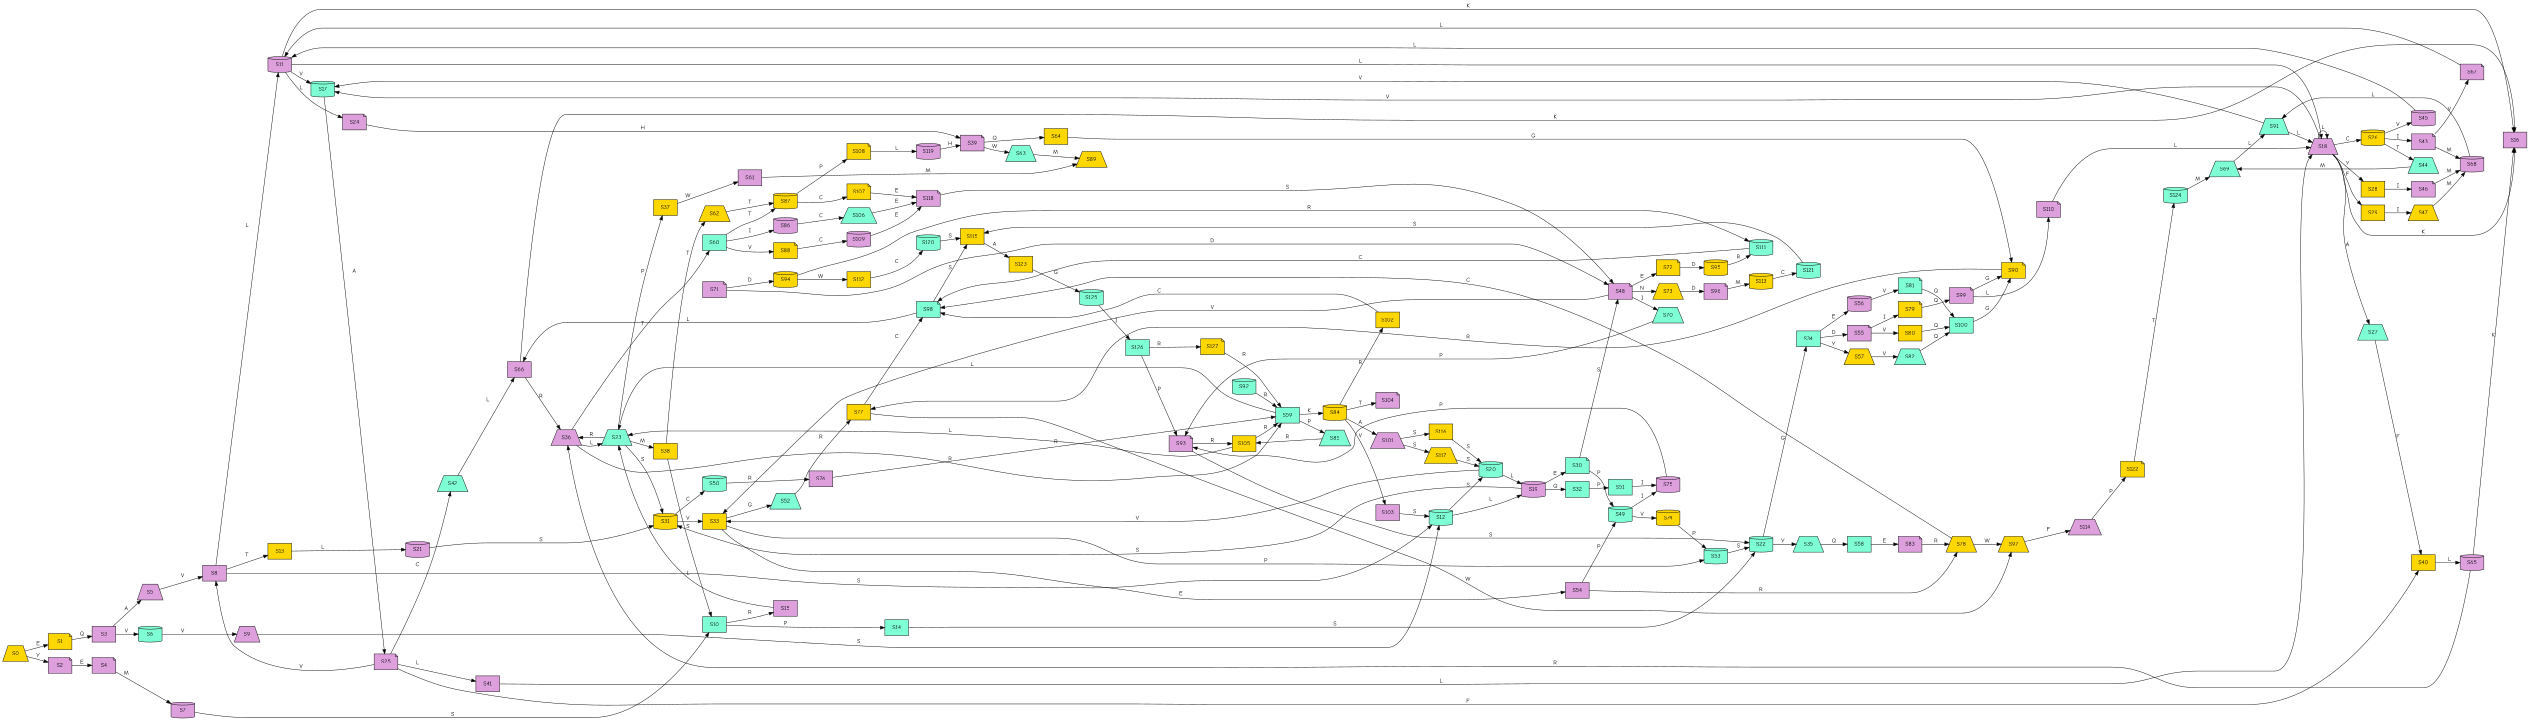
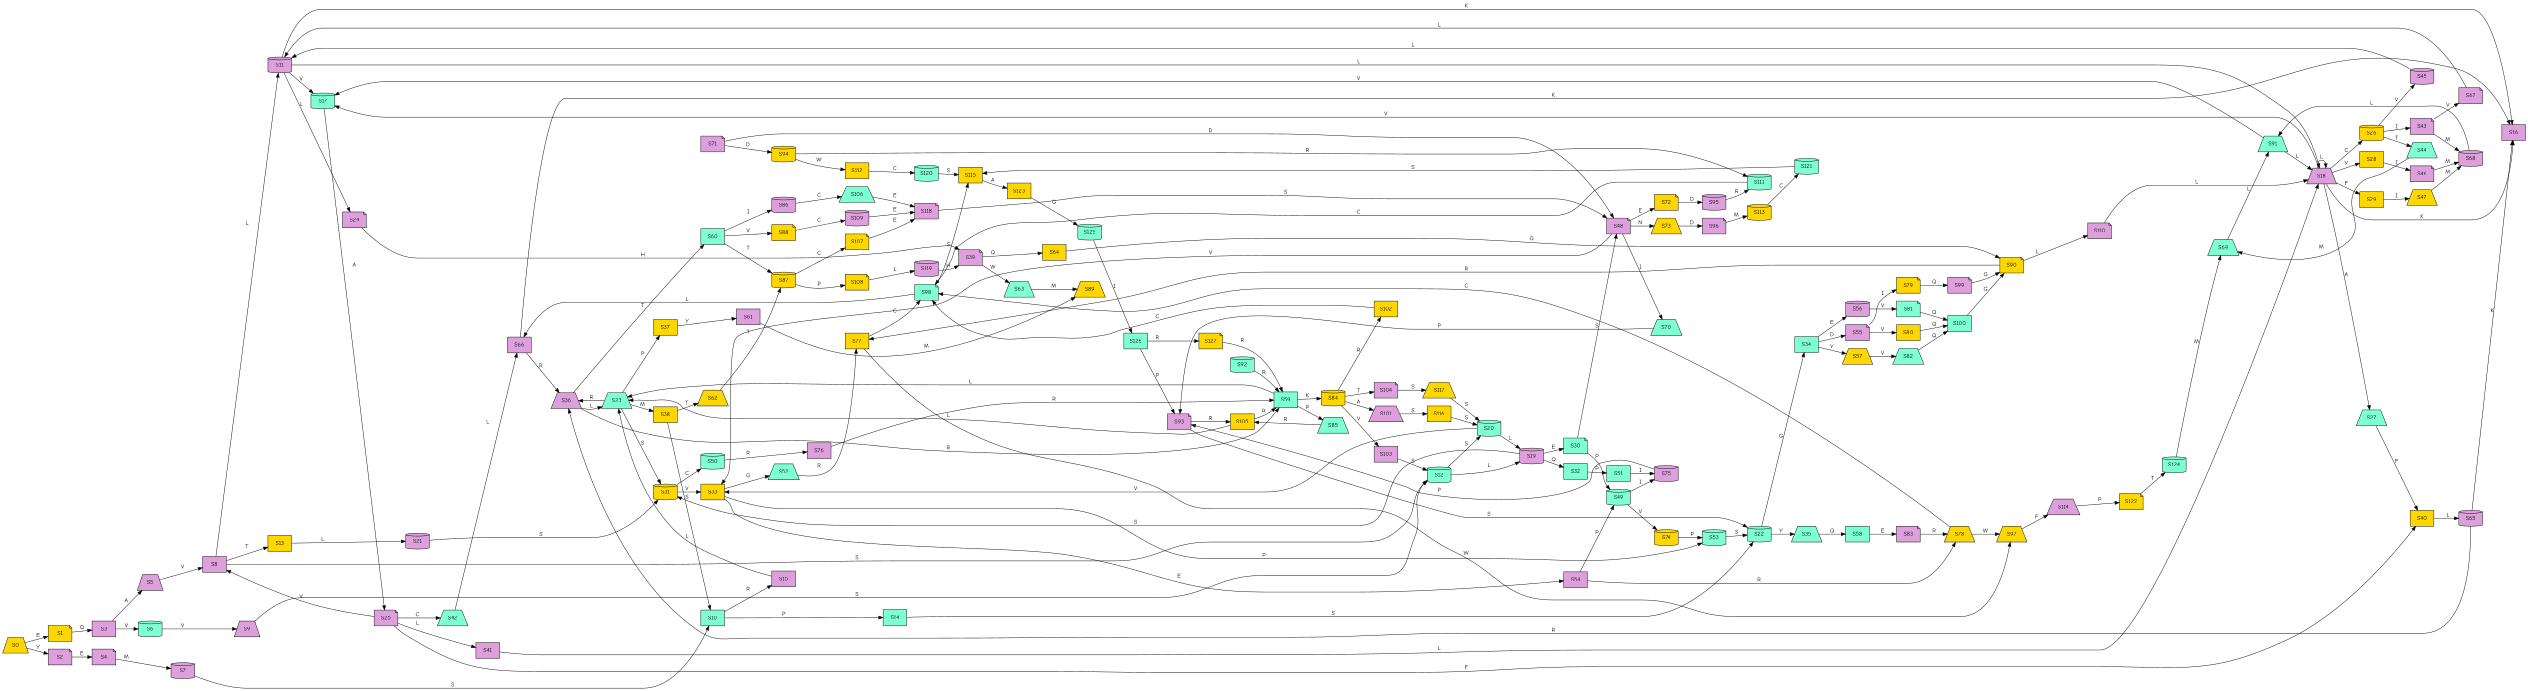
(688, 196) -> (687, 321)
(1716, 268) -> (1714, 202)
(2031, 280) -> (2054, 249)
(1414, 448) -> (1410, 390)
